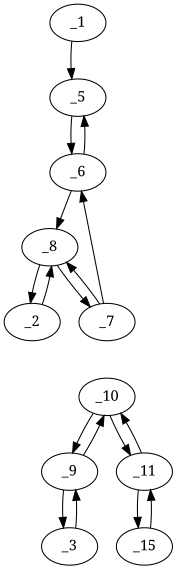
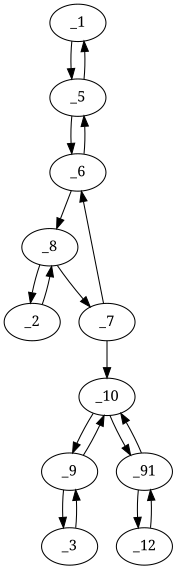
none -> (85, 65)
(87, 287) -> (107, 354)
(144, 472) -> (144, 472)
(144, 546) -> (144, 546)
